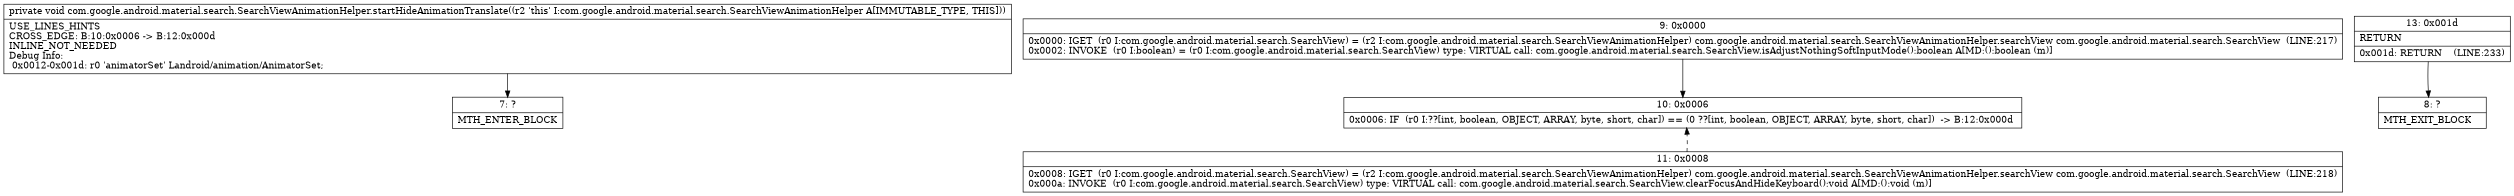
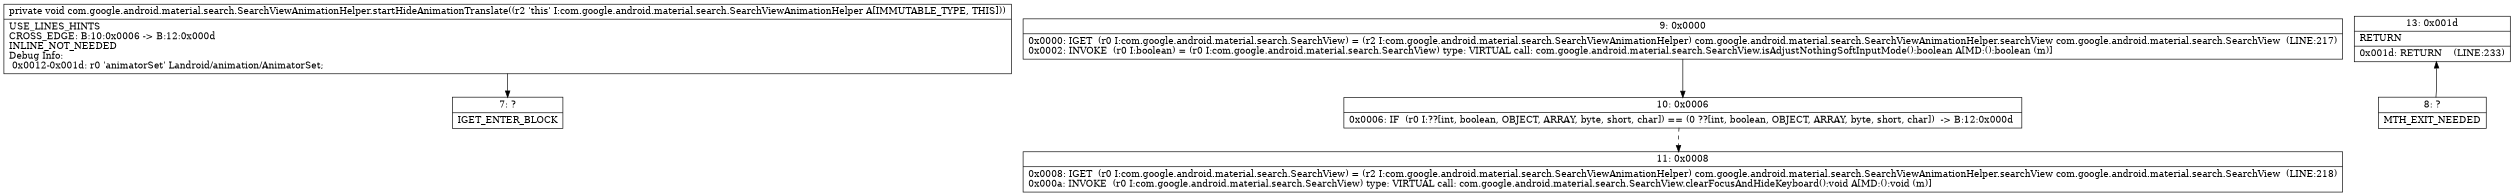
(2428, 76) -> (2437, 83)
(508, 120) -> (508, 120)
(2428, 120) -> (2432, 120)
(1687, 143) -> (1679, 136)
